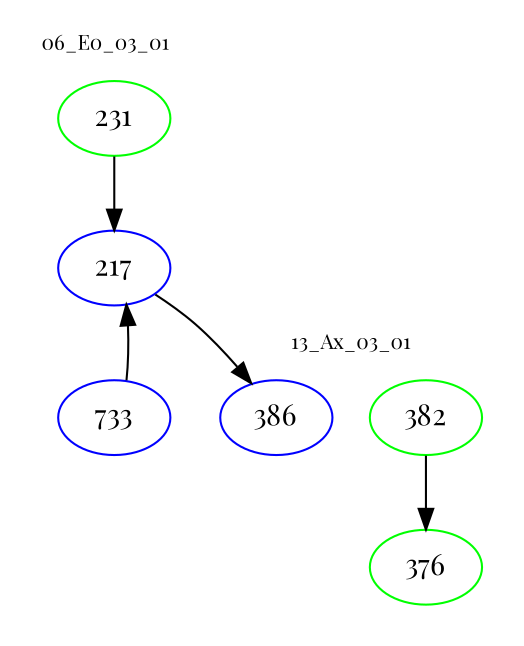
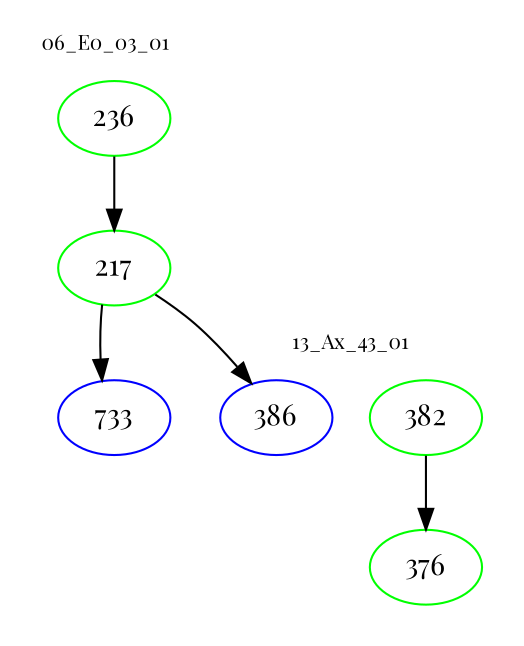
(114, 118) -> (114, 118)
(114, 268) -> (114, 268)
(351, 344) -> (351, 344)
(128, 353) -> (100, 332)
